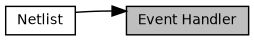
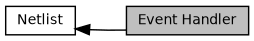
(94, 11) -> (108, 30)
